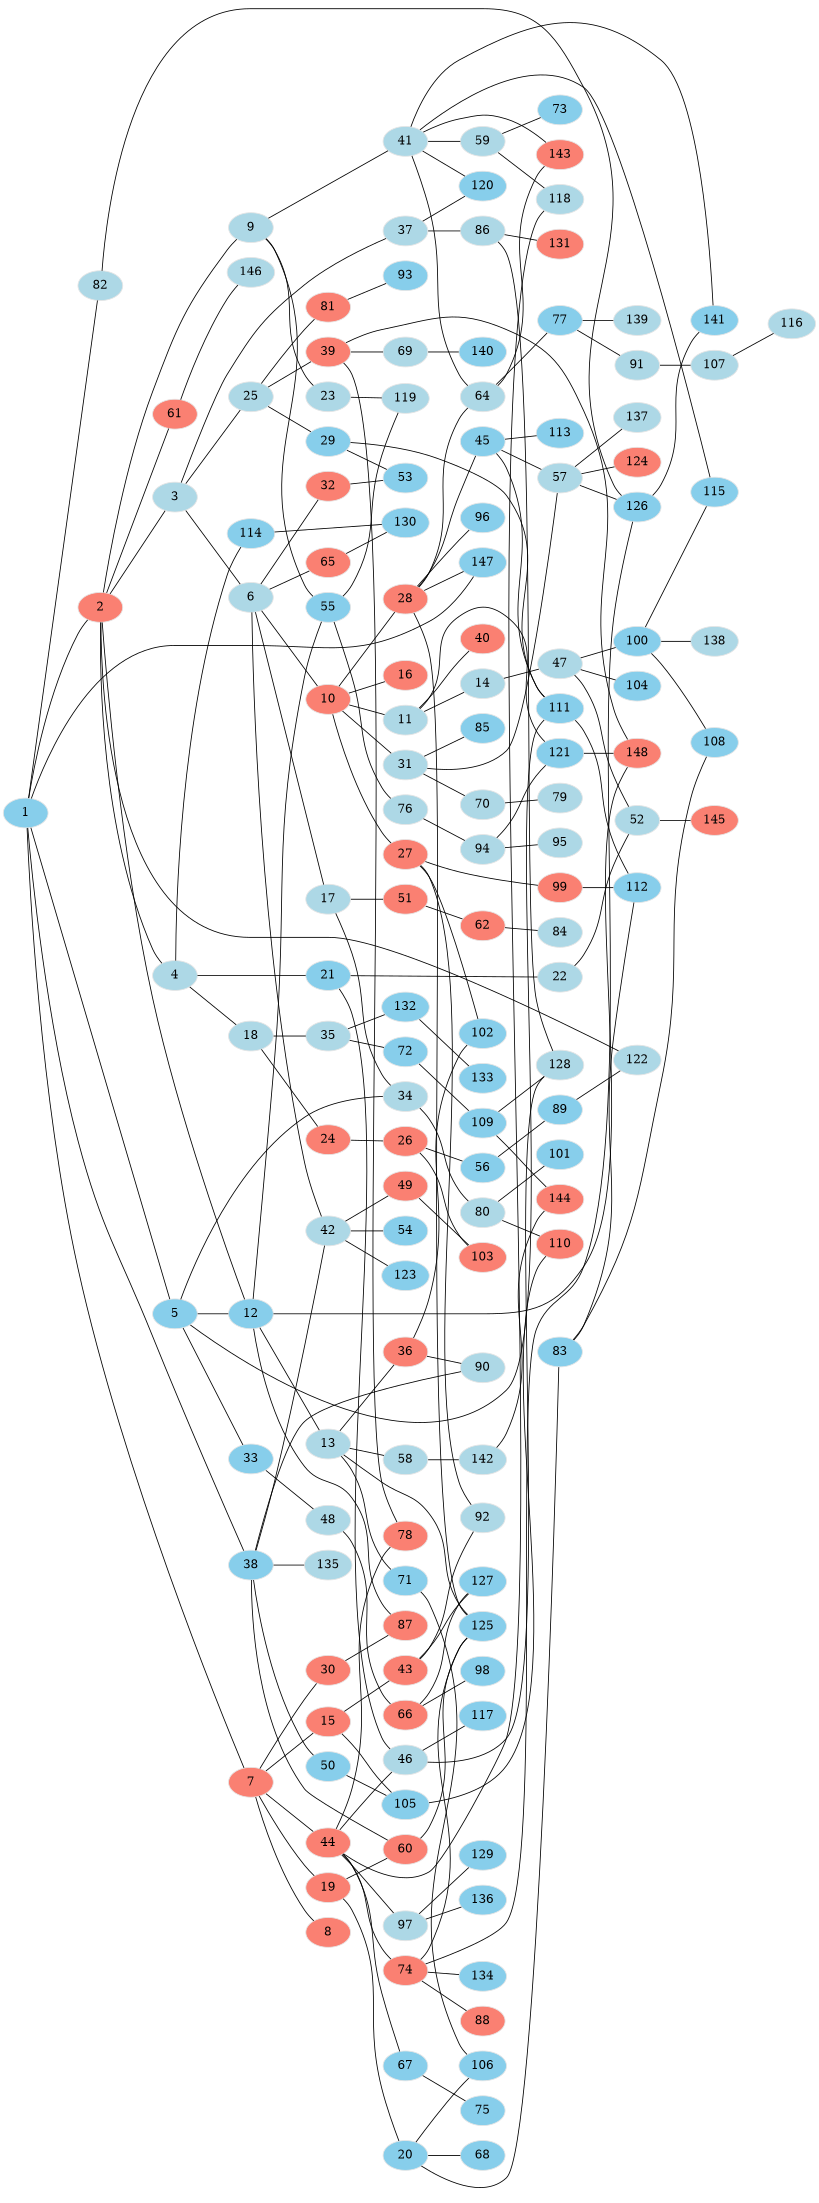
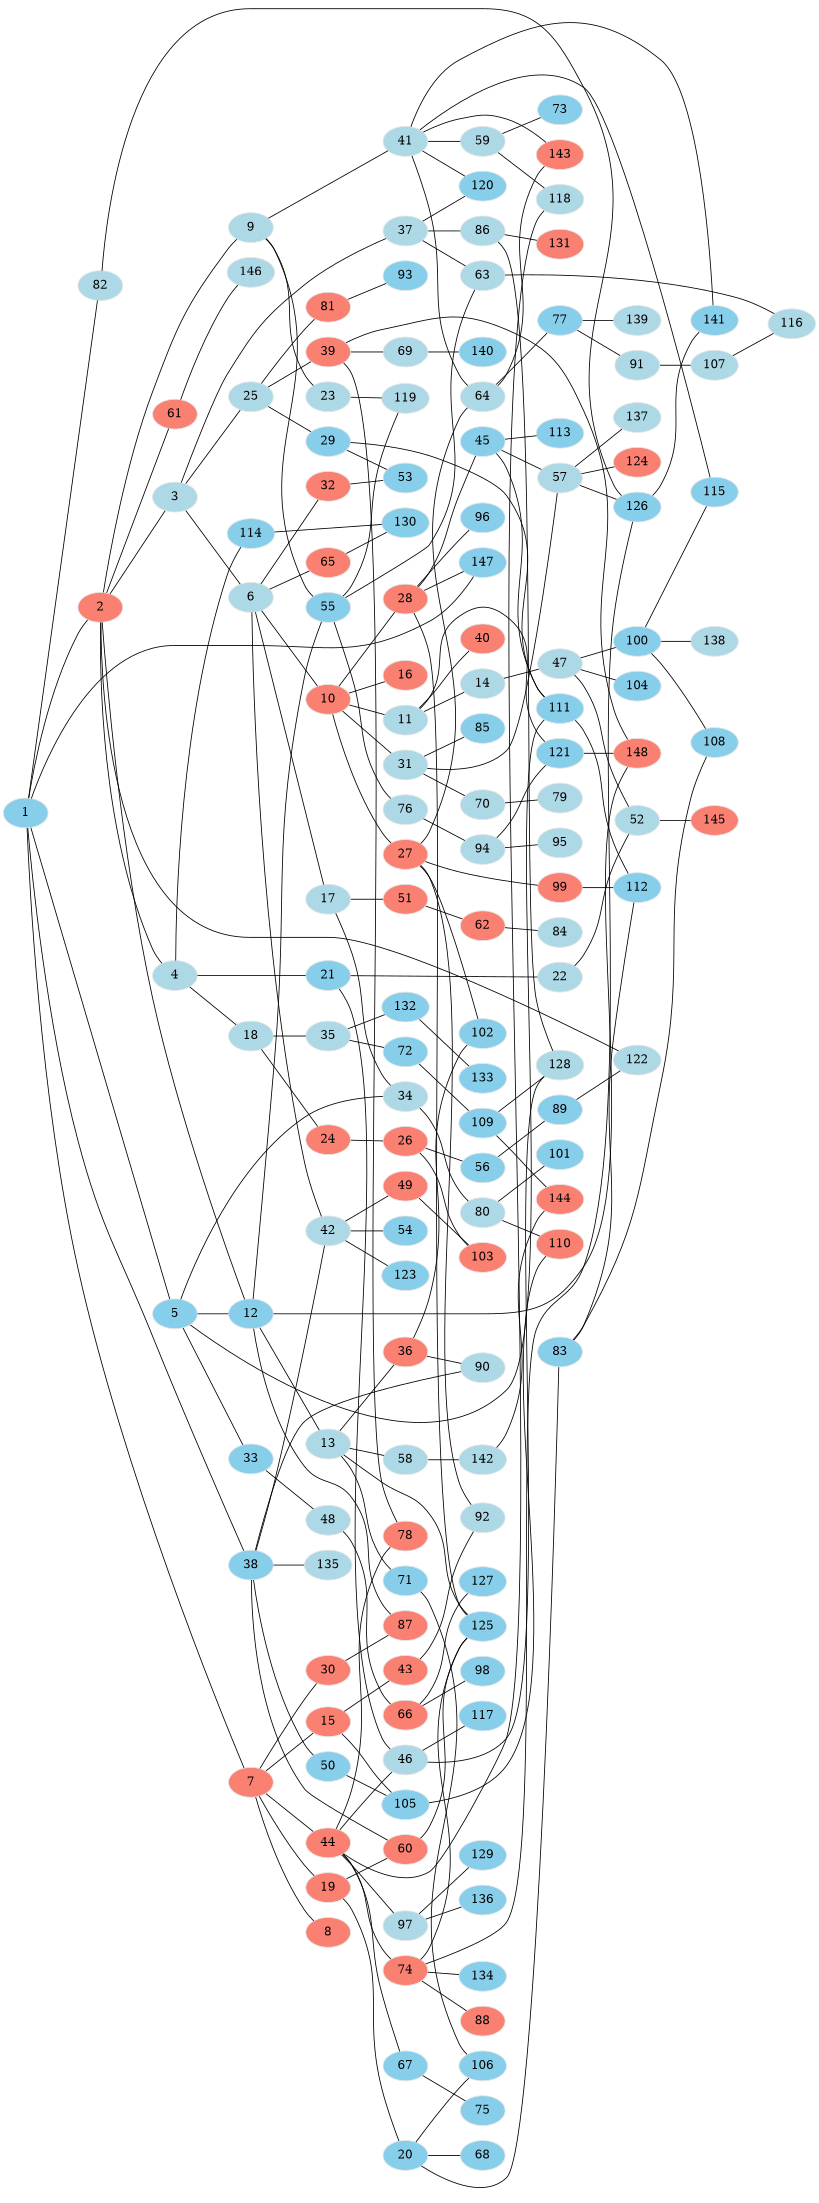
none -> (483, 276)
(443, 497) -> (448, 648)
(444, 1626) -> none
